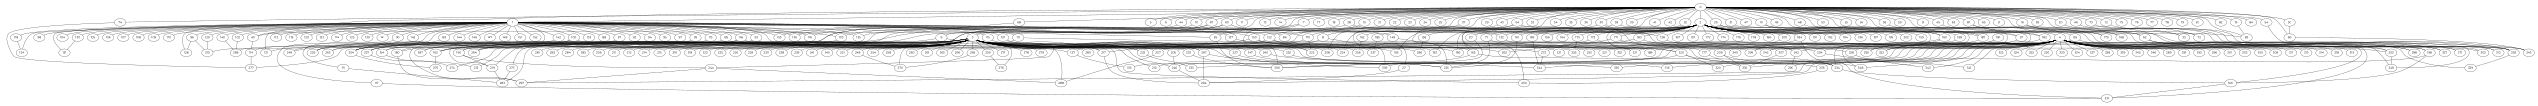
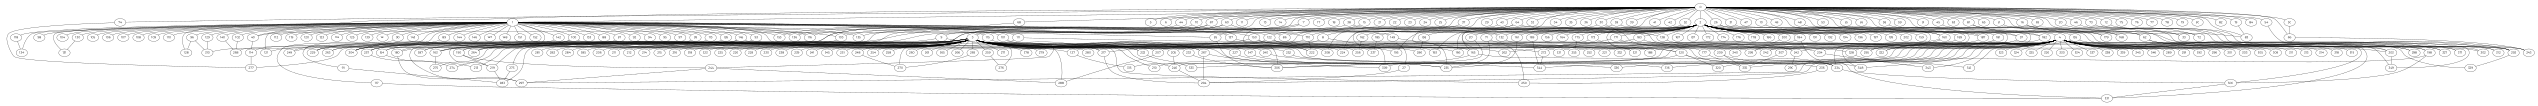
none -> (1849, 30)
(2112, 31) -> (2172, 38)
(392, 64) -> (702, 43)
